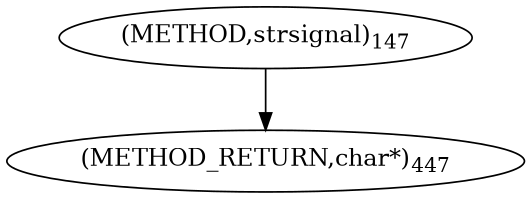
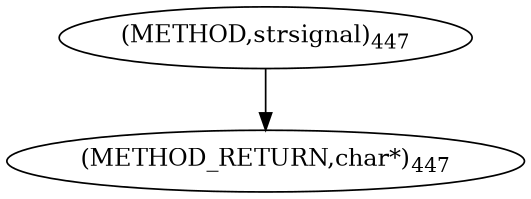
(391, 35) -> (391, 35)
